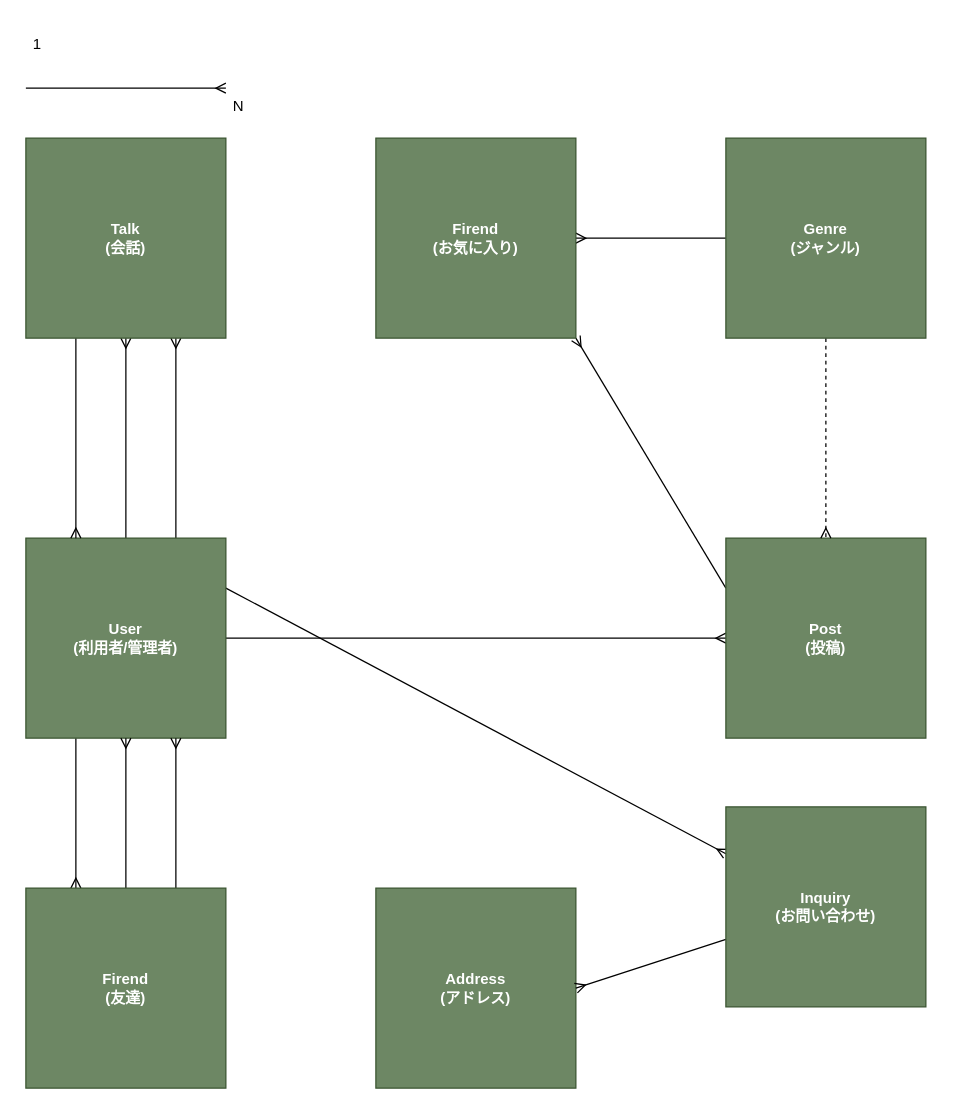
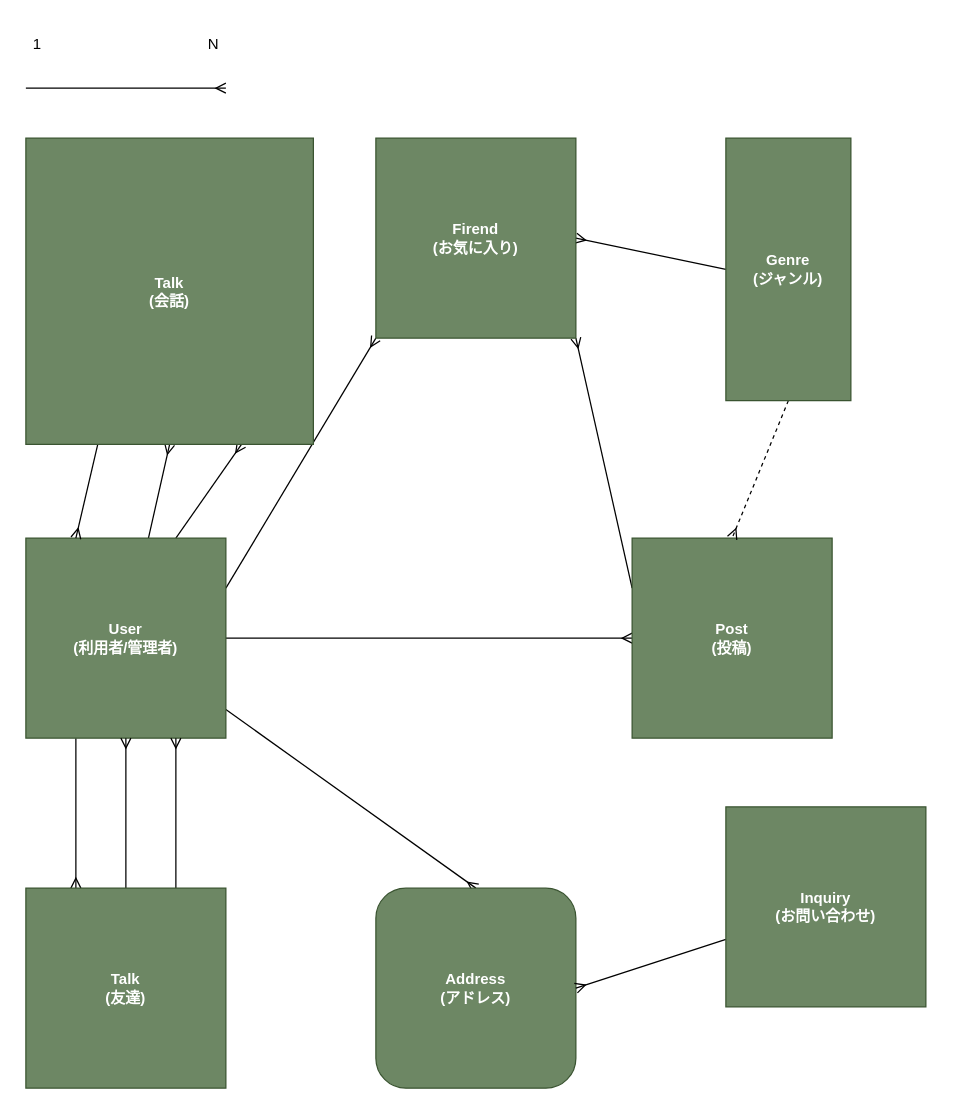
(276, 107) -> (251, 44)
(126, 238) -> (169, 291)
(826, 238) -> (788, 269)
(826, 638) -> (732, 638)
(525, 747) -> (300, 464)
none -> (350, 799)
(126, 988) -> (126, 988)
(476, 988) -> (476, 988)
